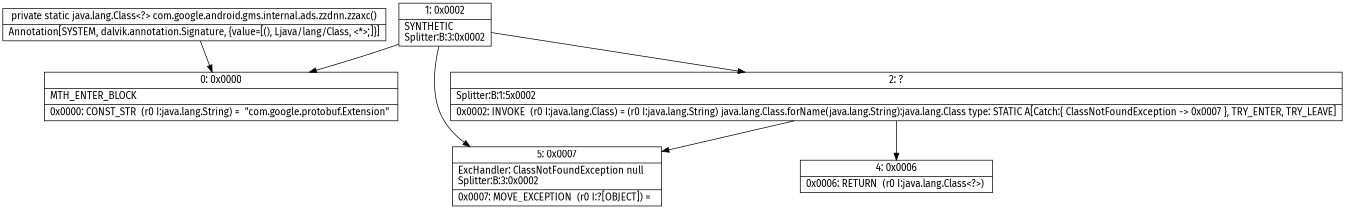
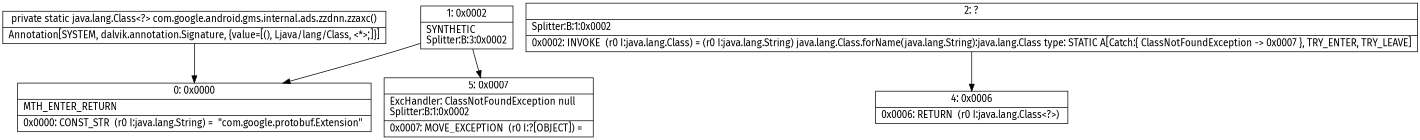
(615, 52) -> none
(94, 96) -> (70, 107)
(496, 96) -> (571, 27)
(732, 135) -> none
(499, 181) -> (430, 112)
